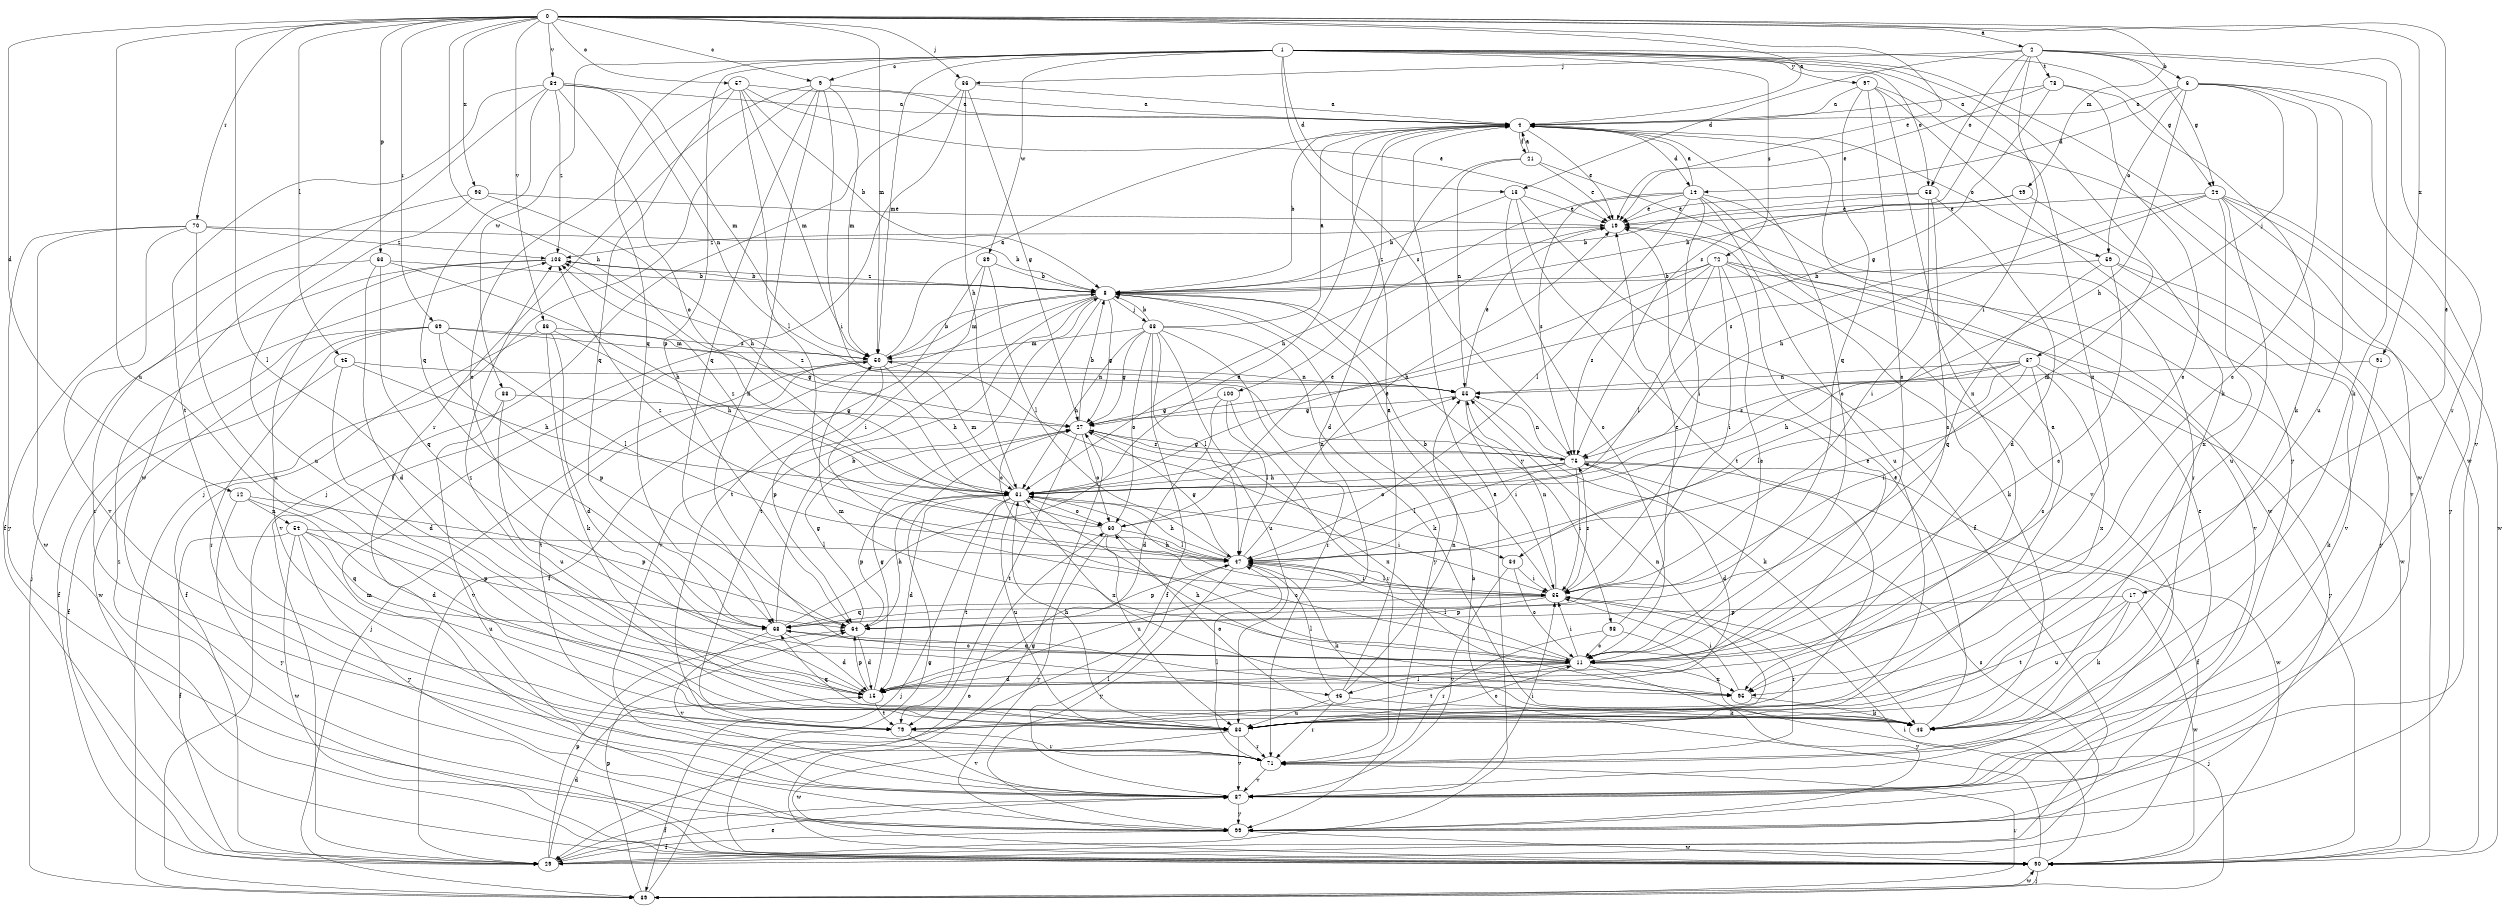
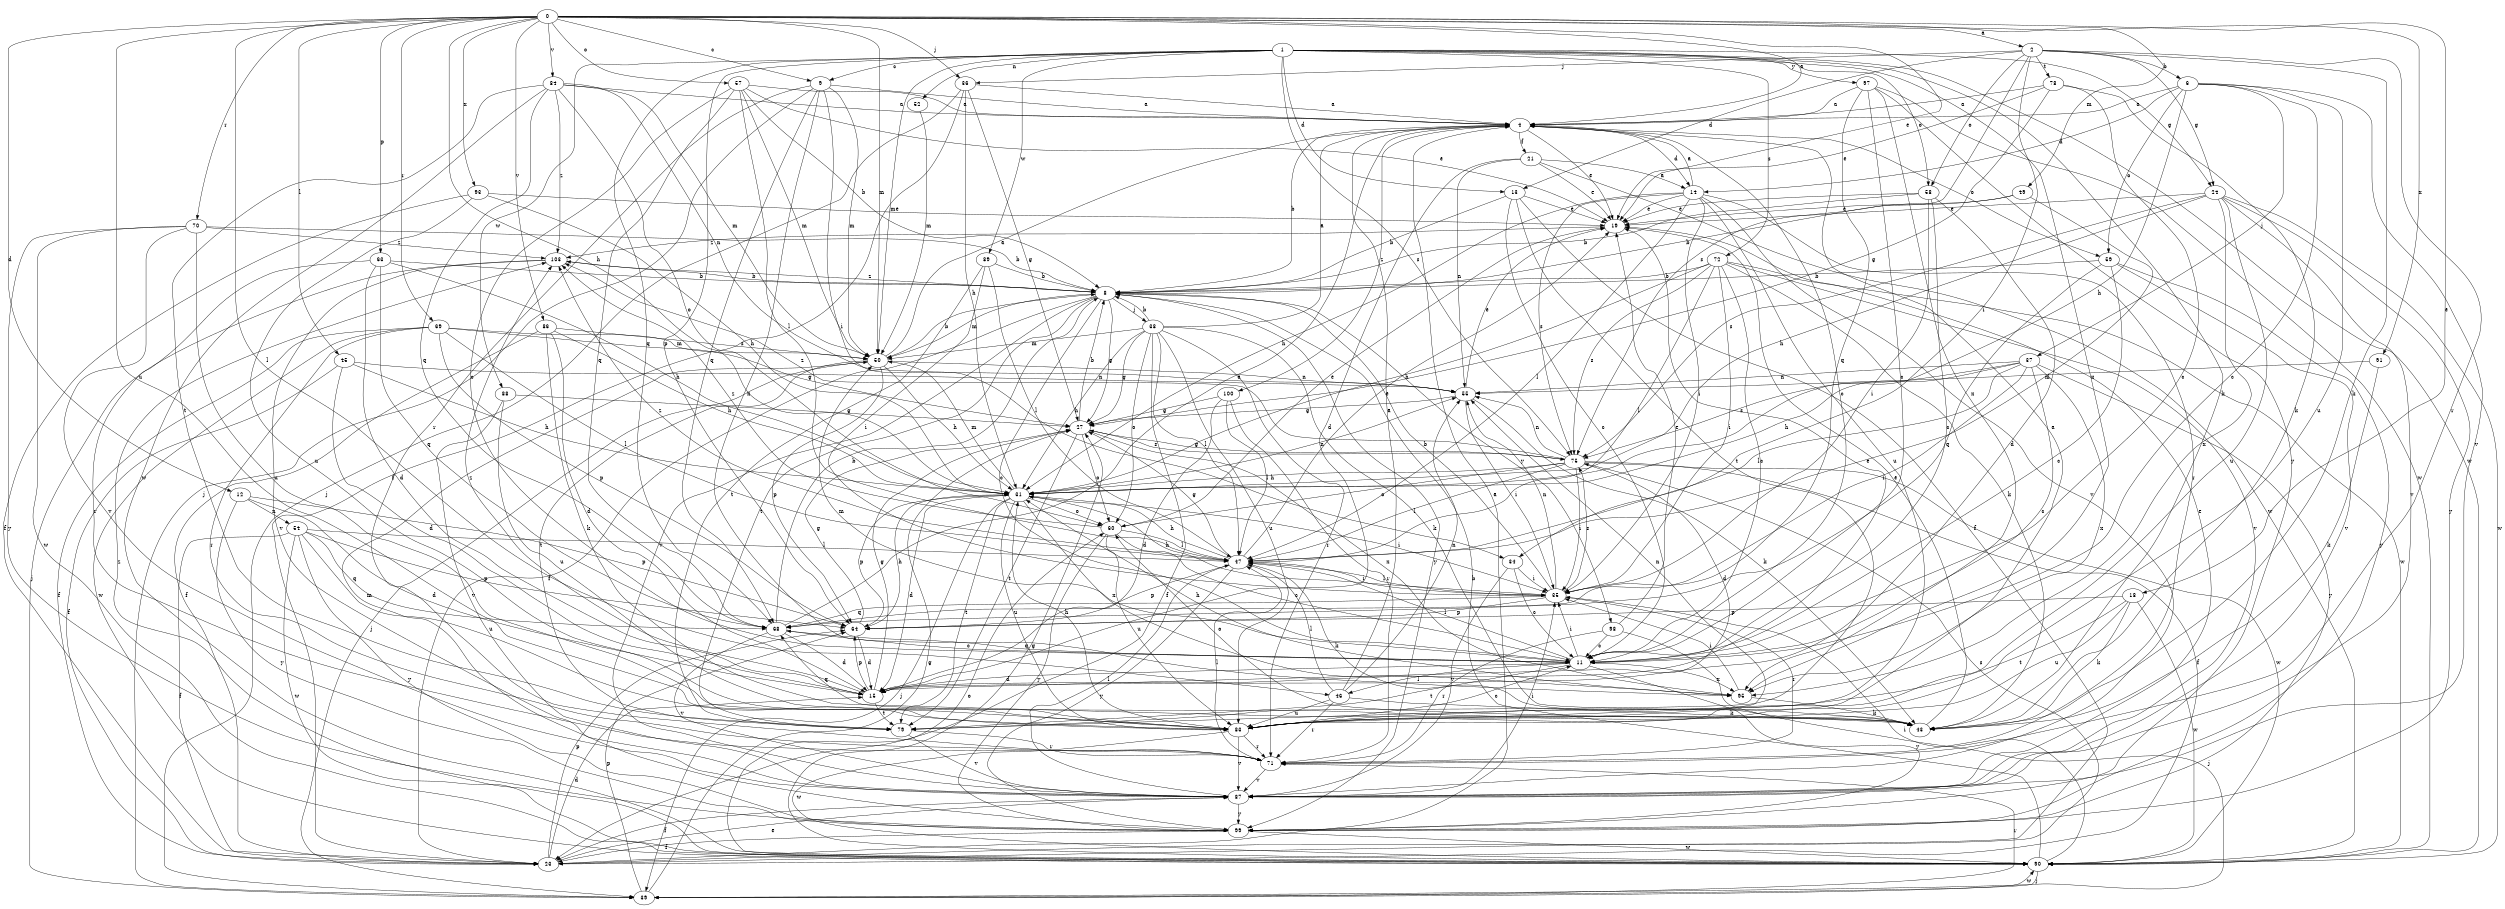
none -> (917, 105)
(1526, 144) -> (1613, 167)
(2133, 596) -> (2133, 596)
(548, 864) -> (548, 864)
